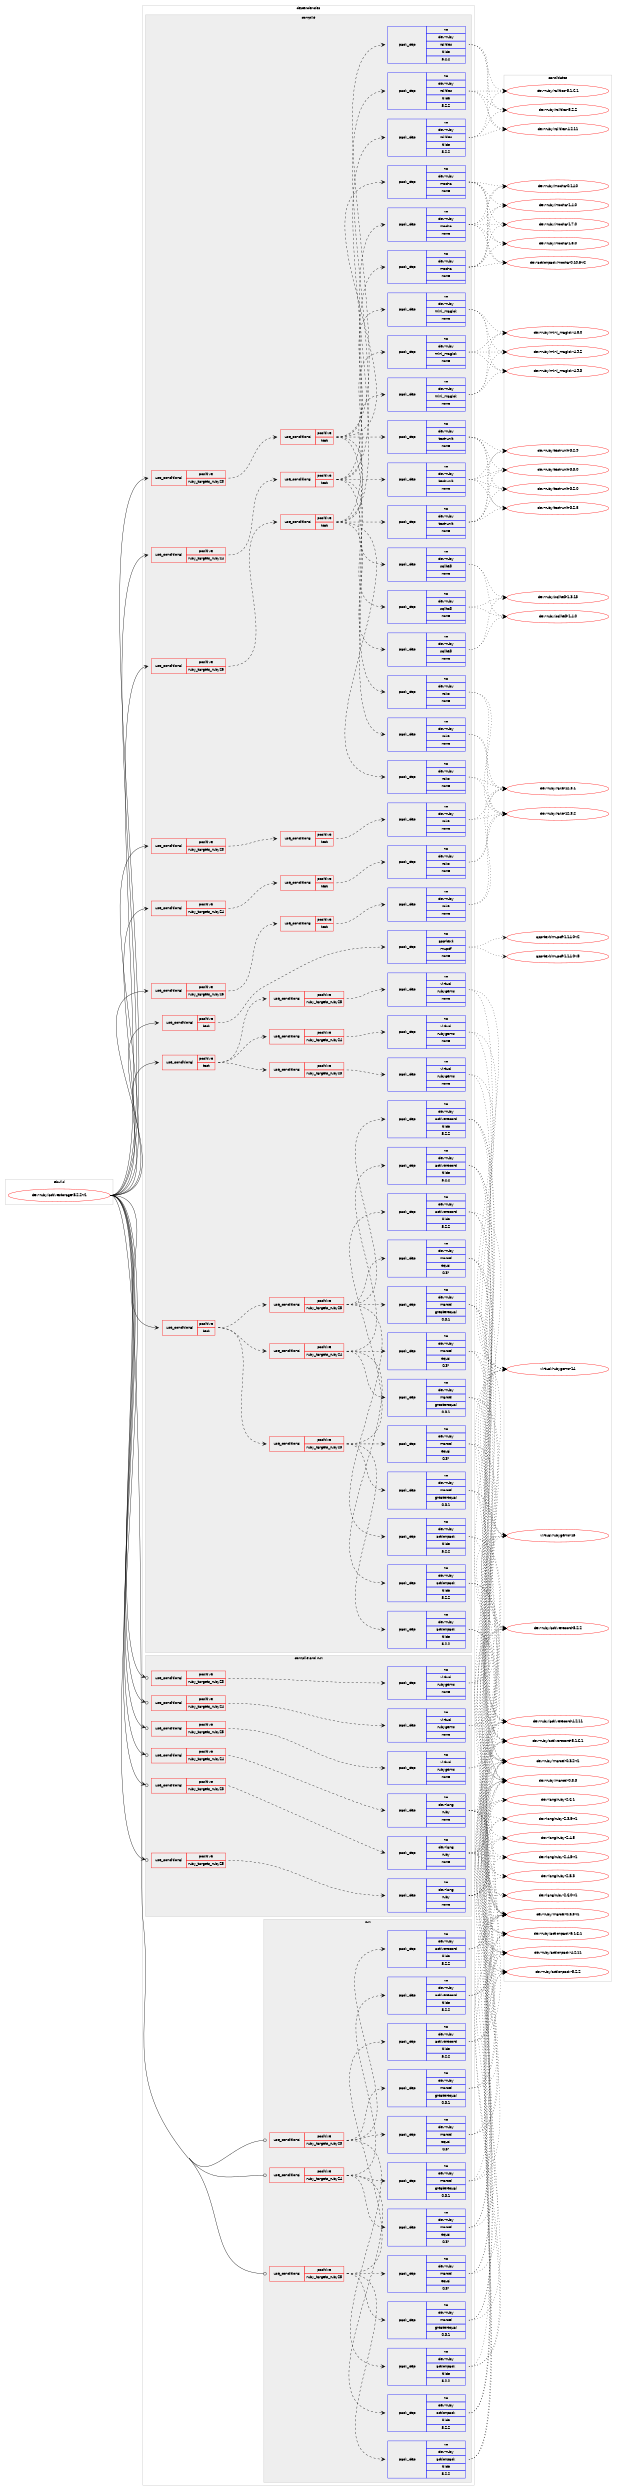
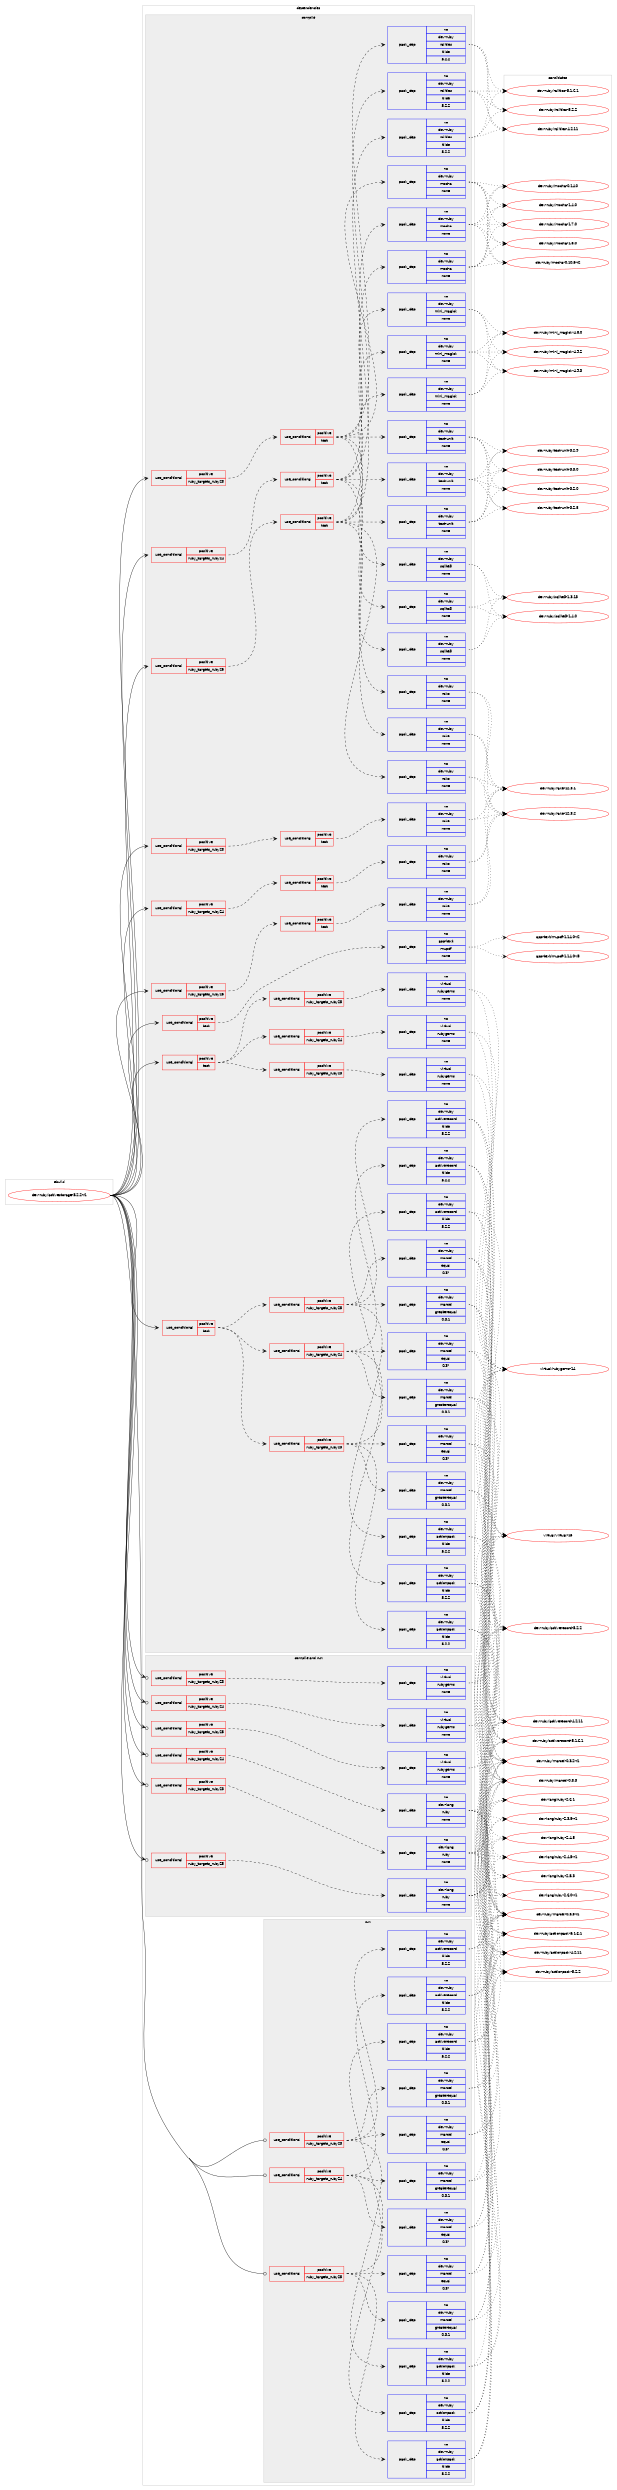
(558, 263) -> (558, 263)
(558, 1536) -> (558, 1536)
